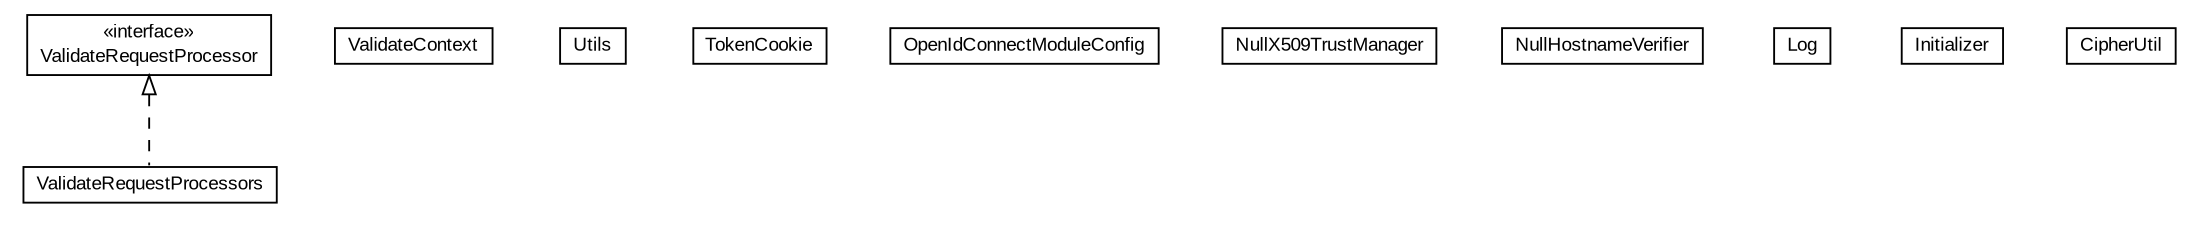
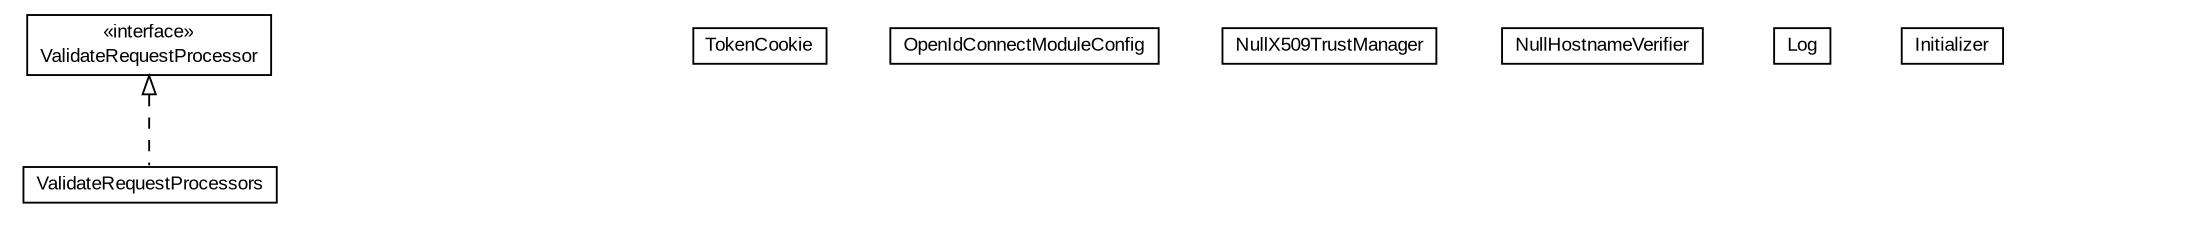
(414, 45) -> none
(592, 45) -> none
(2121, 45) -> none
